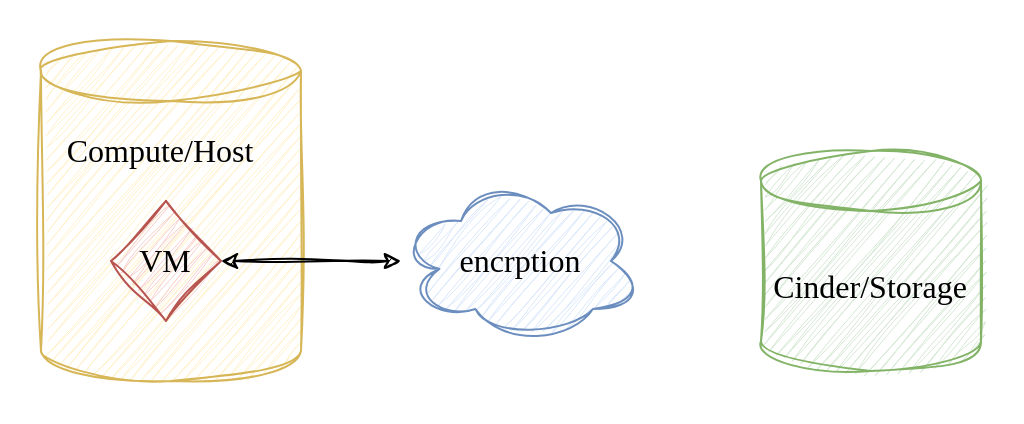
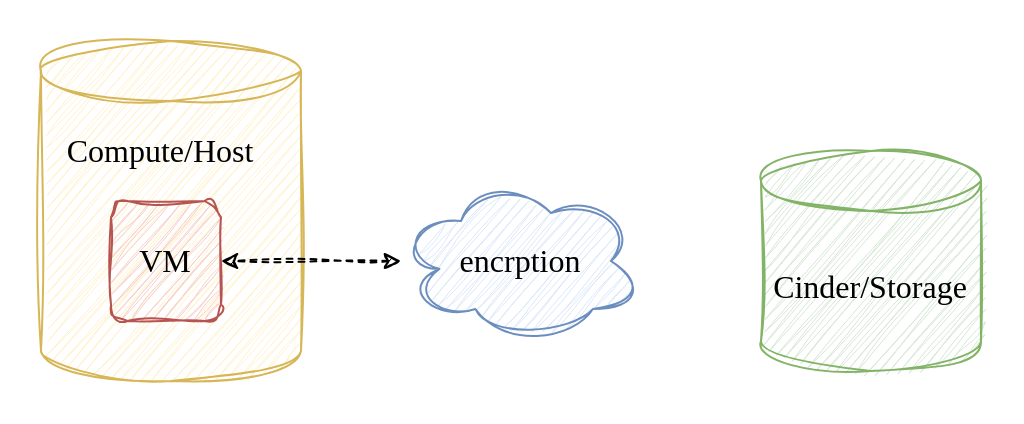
(166, 261) -> (166, 261)
(309, 261) -> (309, 261)
